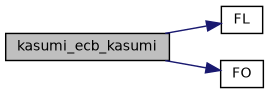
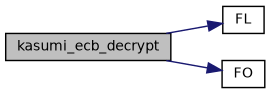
(88, 47) -> (88, 47)
